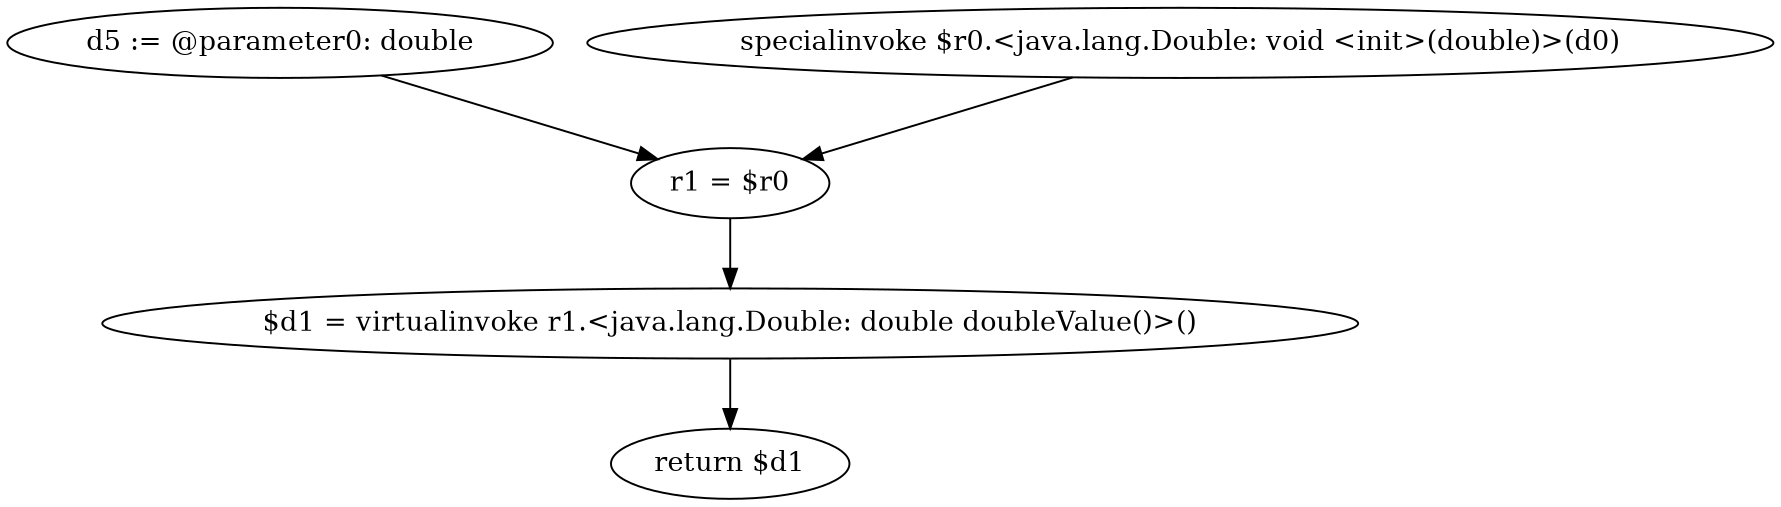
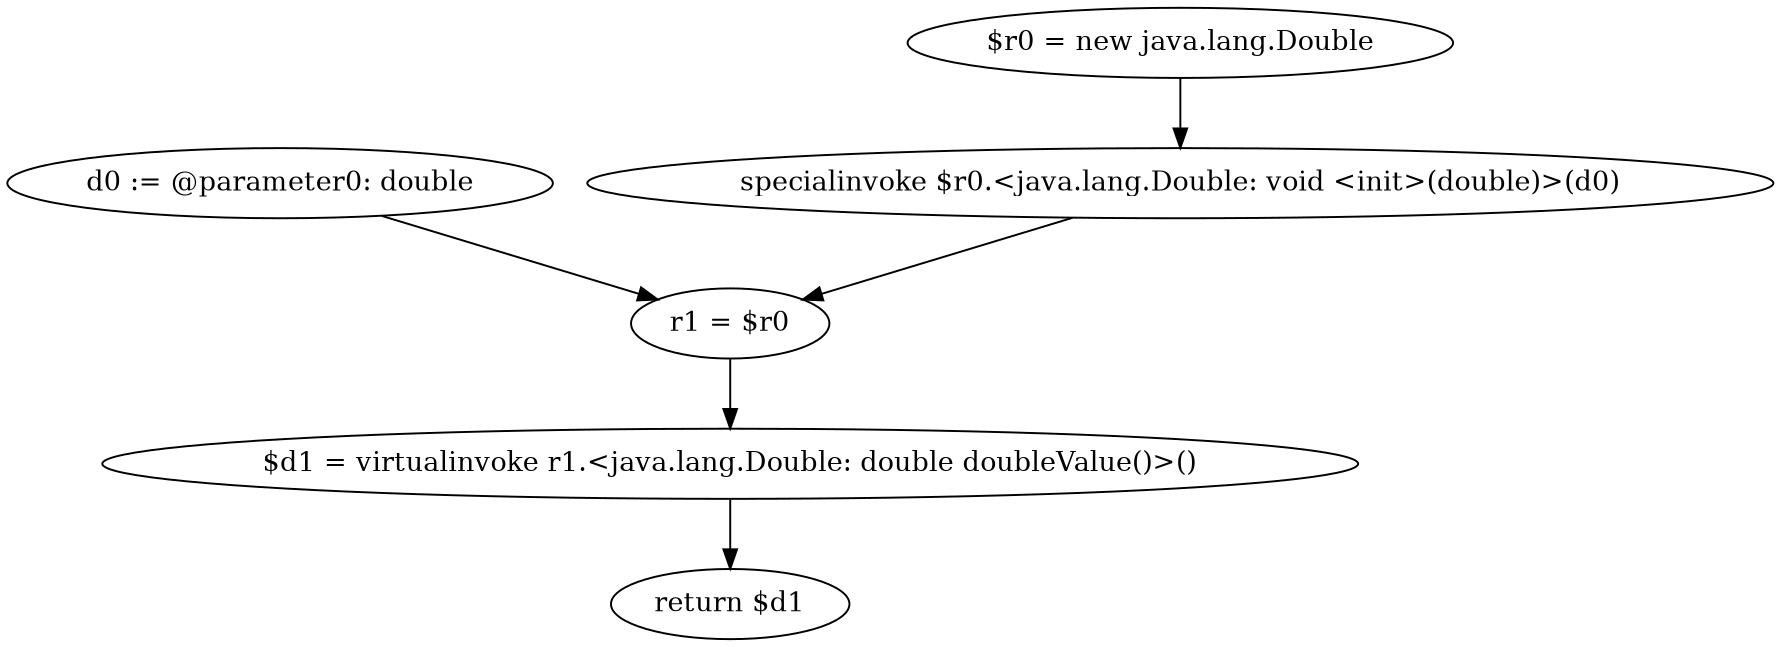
(280, 43) -> (280, 183)
none -> (1180, 43)
